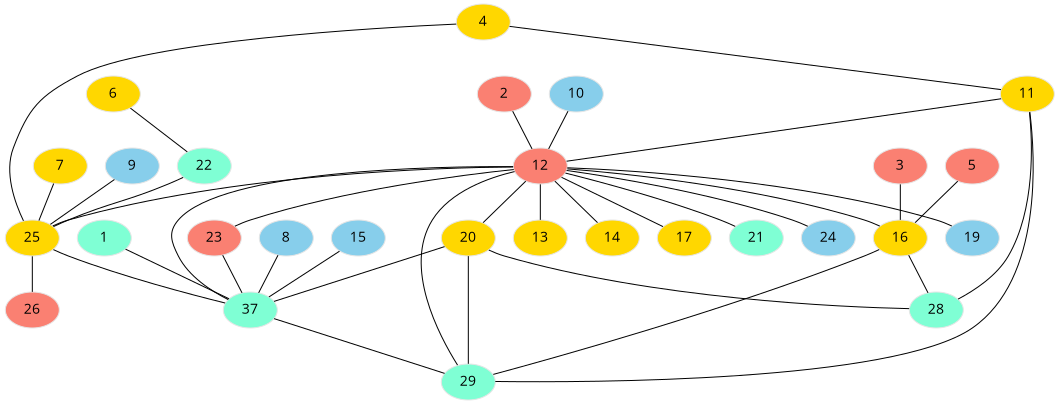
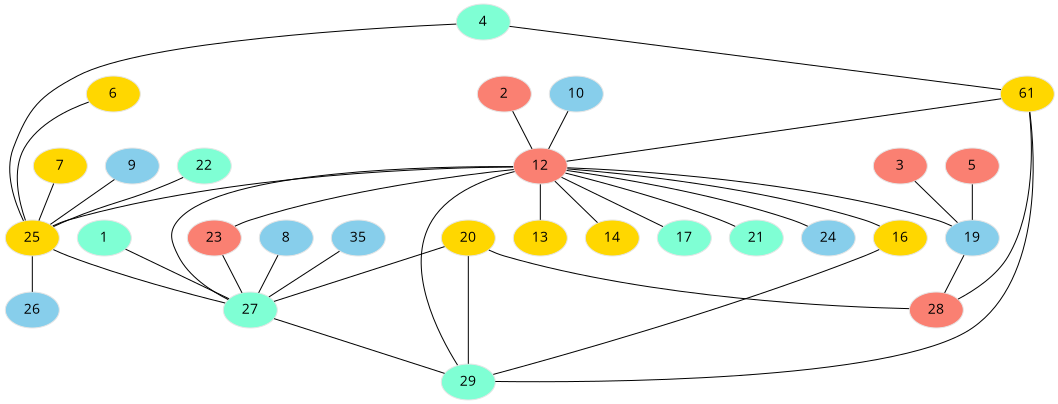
(483, 22) -> (483, 22)
(1027, 94) -> (1027, 94)
(159, 130) -> (26, 145)
(504, 202) -> none
(900, 202) -> (936, 202)
(936, 202) -> (972, 202)
(358, 238) -> (358, 238)
(684, 238) -> (684, 238)
(918, 274) -> (954, 274)
(32, 310) -> (32, 310)
(250, 310) -> (250, 310)
(936, 310) -> (936, 310)
